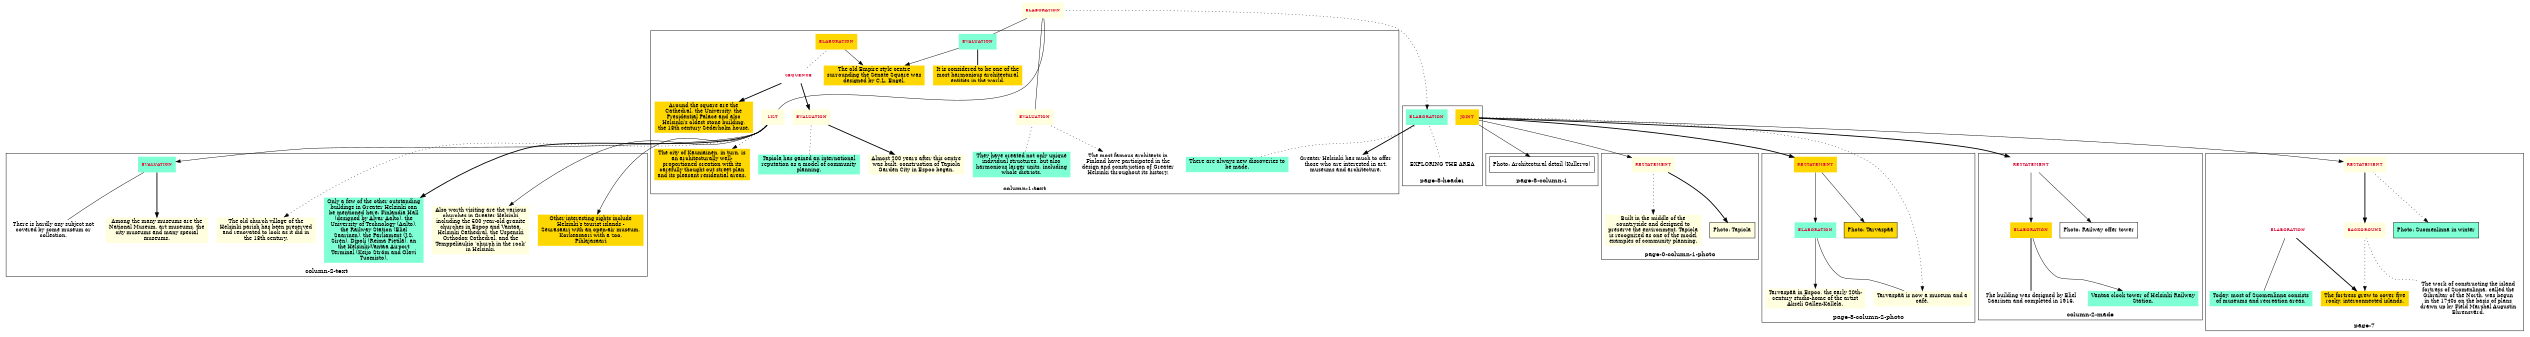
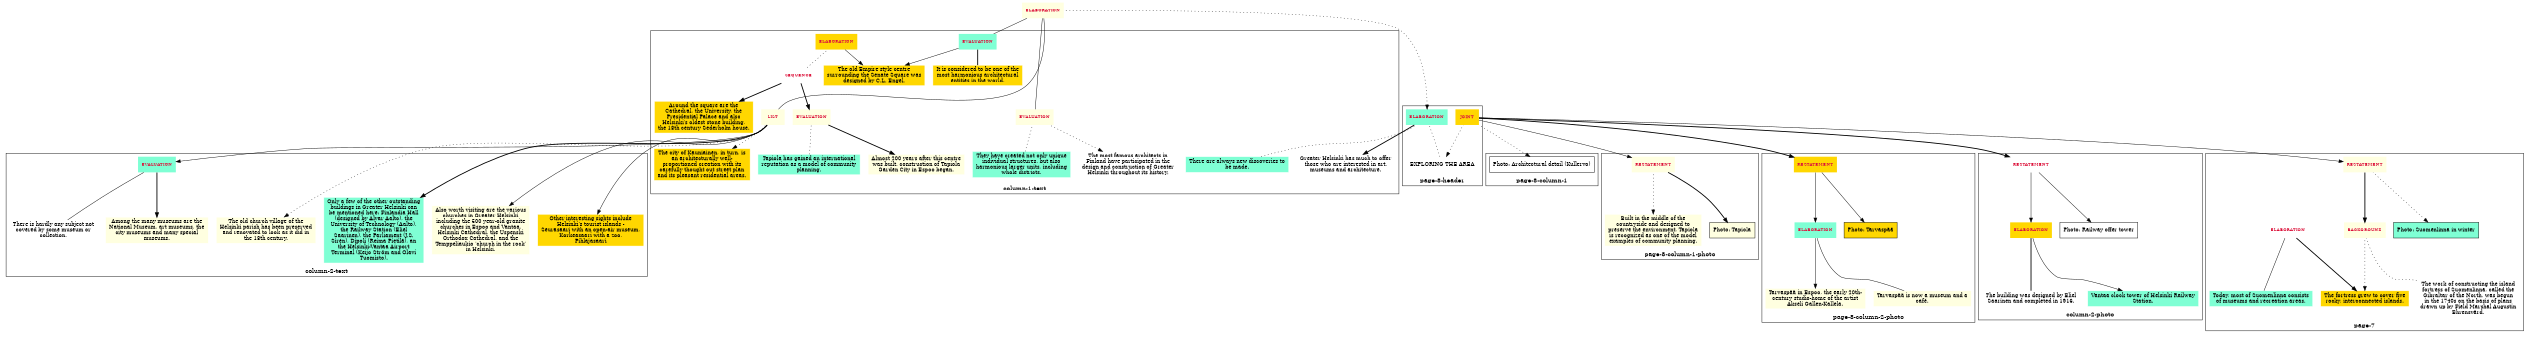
(1773, 134) -> (1456, 139)
(1503, 140) -> (1503, 140)
(1680, 255) -> (1680, 255)
(2090, 315) -> (2090, 315)
